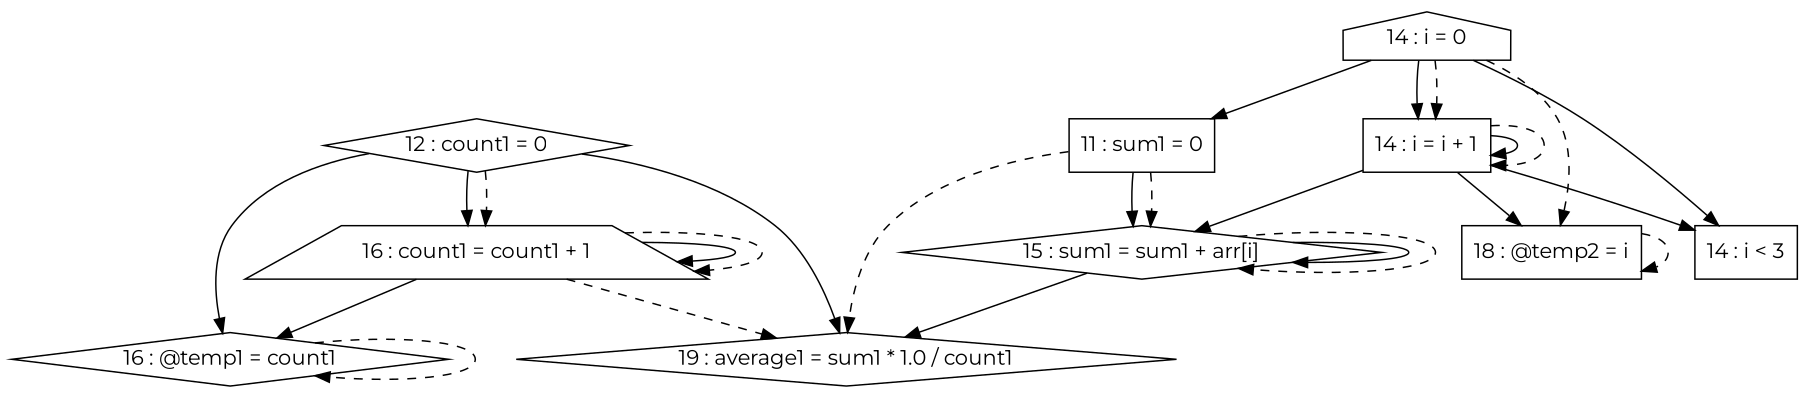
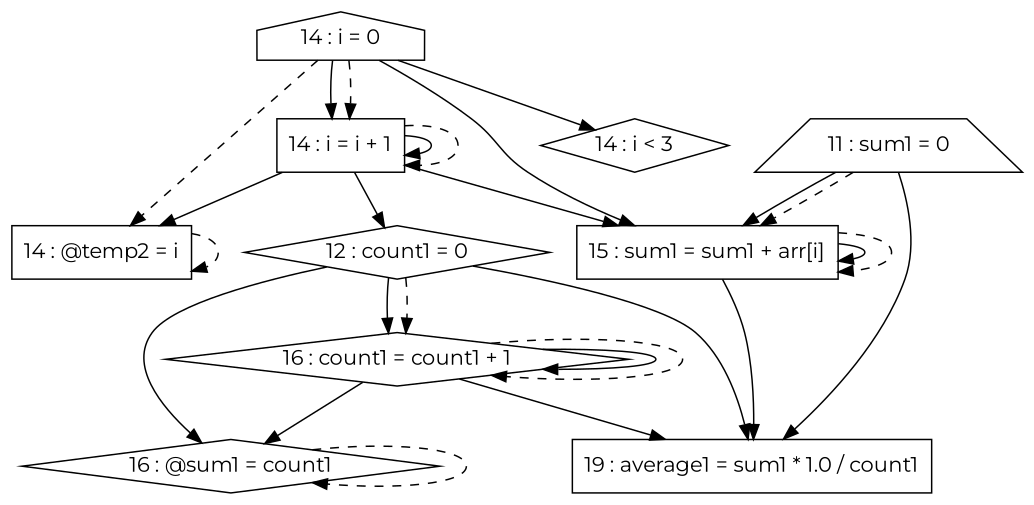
(1298, 87) -> (498, 144)
(1142, 146) -> (889, 146)
(1586, 194) -> (366, 194)
(927, 196) -> (888, 315)
(477, 252) -> (397, 359)
(1142, 252) -> (707, 252)
(1552, 252) -> (102, 252)
(1746, 252) -> (635, 146)
(664, 307) -> (555, 407)
(230, 359) -> (231, 466)
(846, 359) -> (752, 466)
